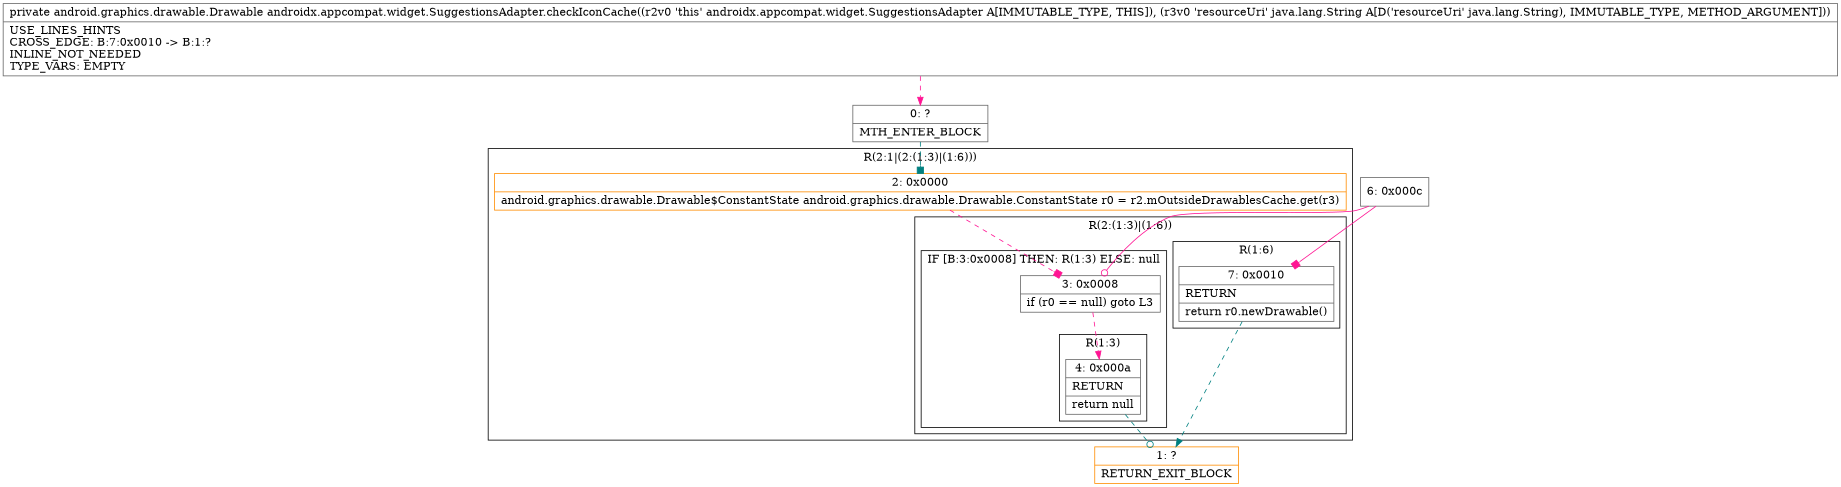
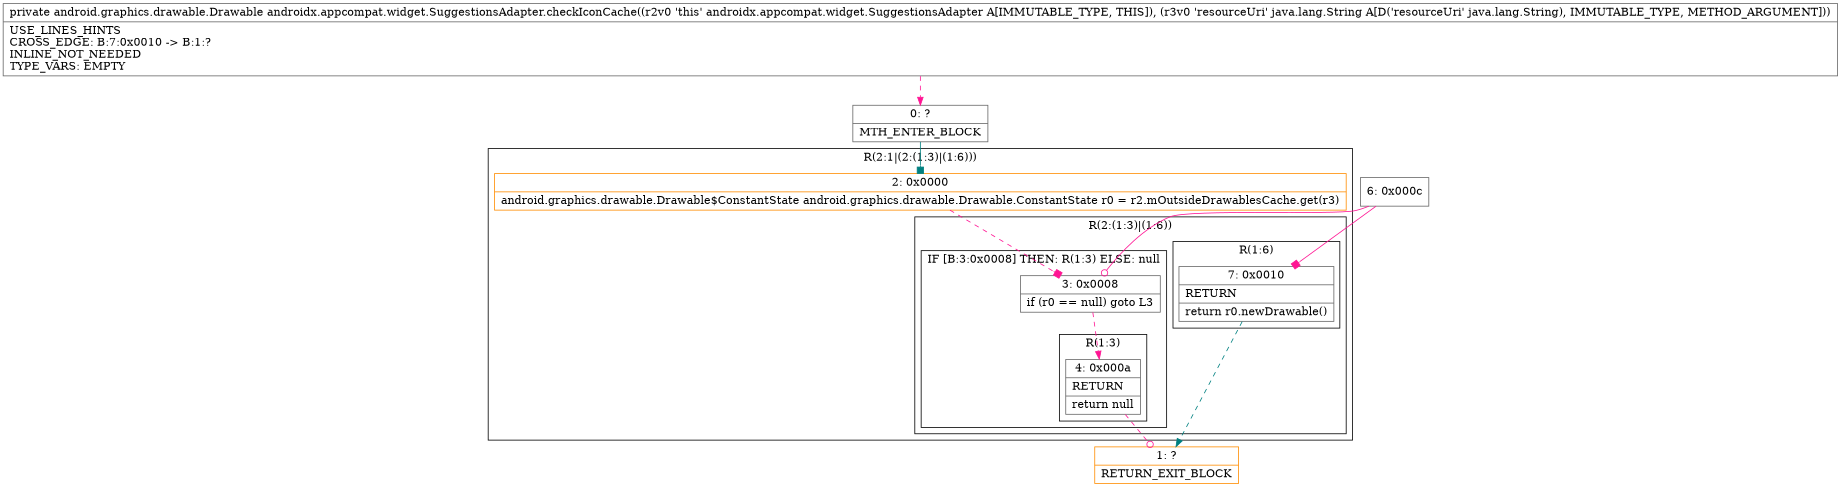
(920, 154) -> (920, 154)
(1137, 428) -> (1137, 428)
